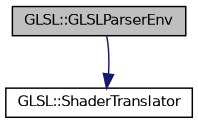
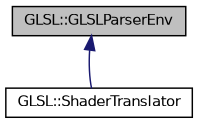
(109, 55) -> (89, 69)
